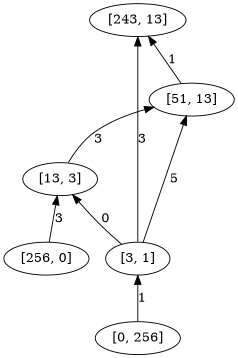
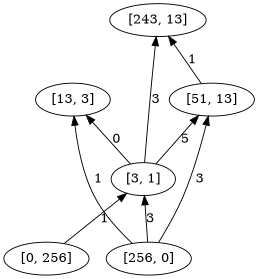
(101, 128) -> (187, 186)
(59, 219) -> (99, 179)
none -> (146, 223)
